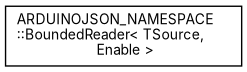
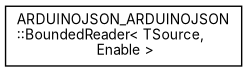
(124, 36) -> (124, 36)
